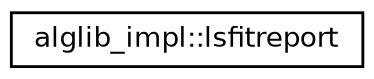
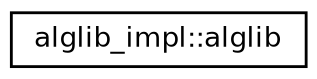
(187, 40) -> (159, 40)
